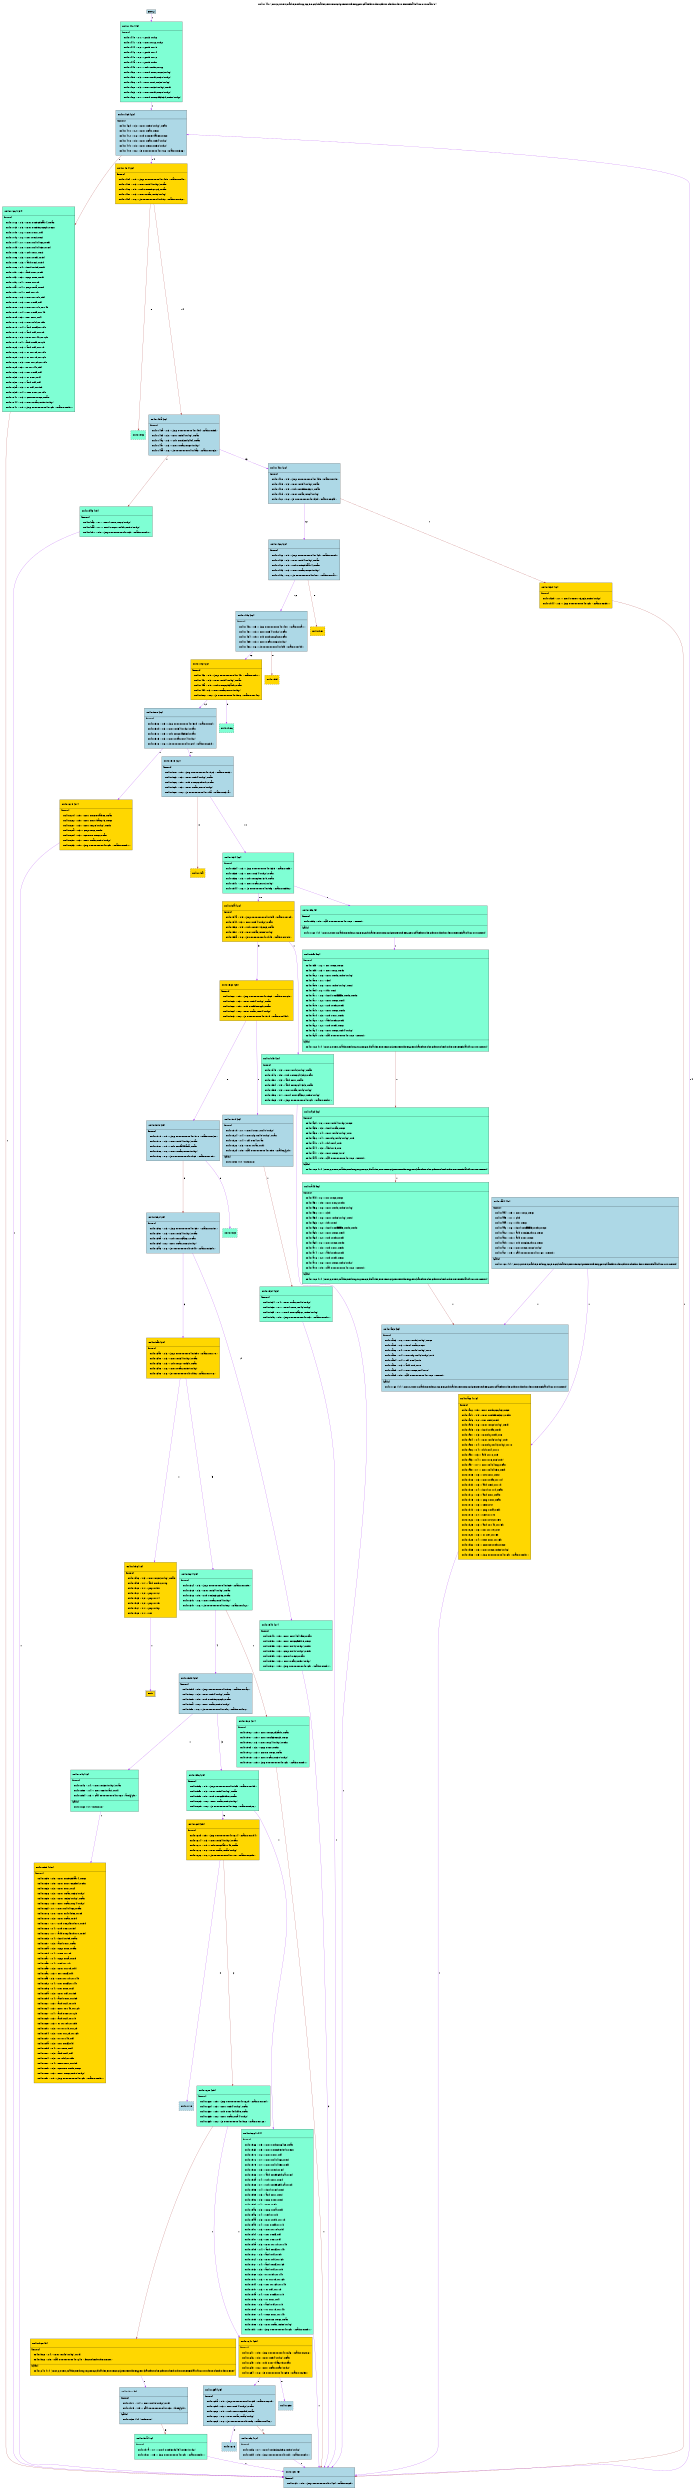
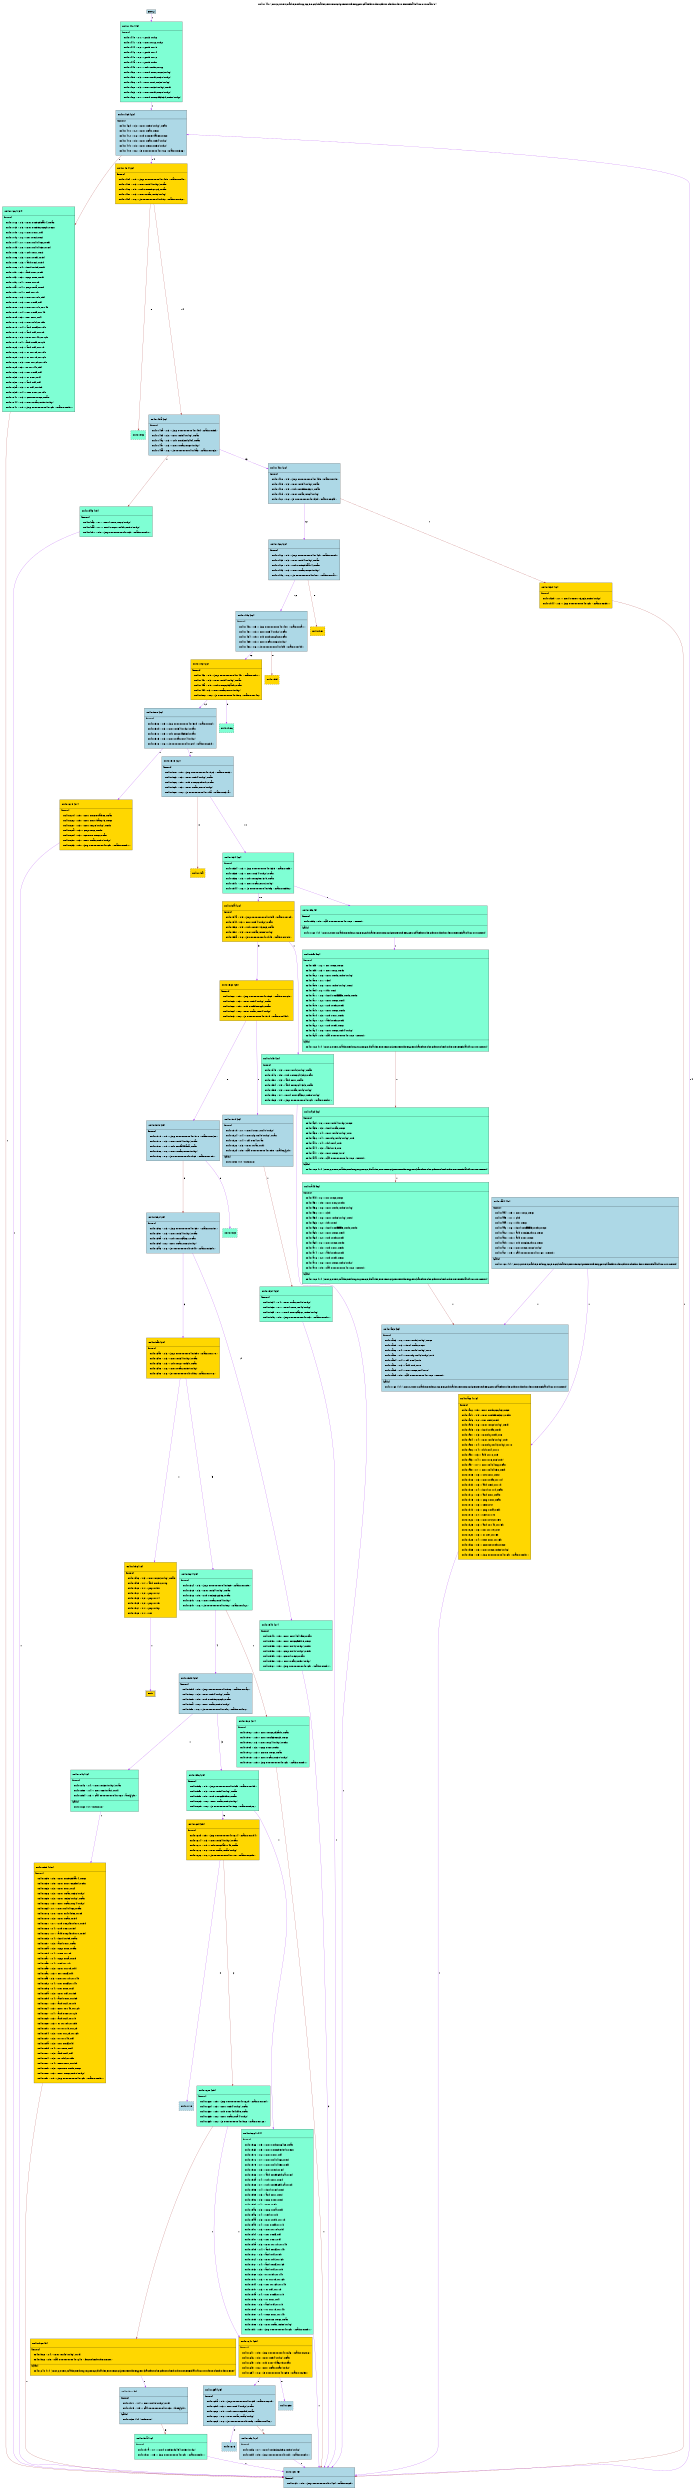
none -> (26, 2395)
